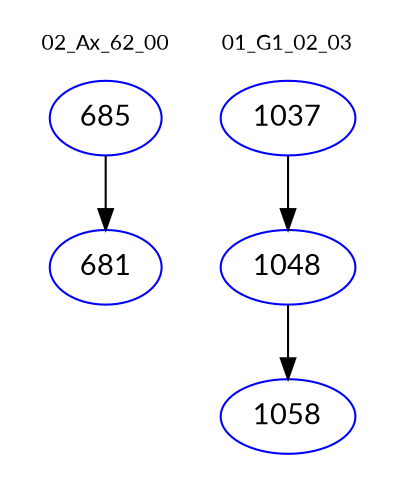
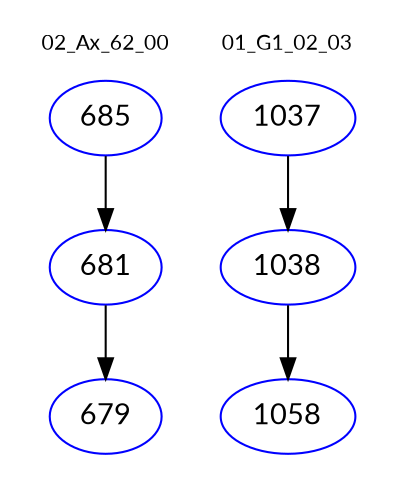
(288, 267) -> (288, 267)
none -> (106, 417)
